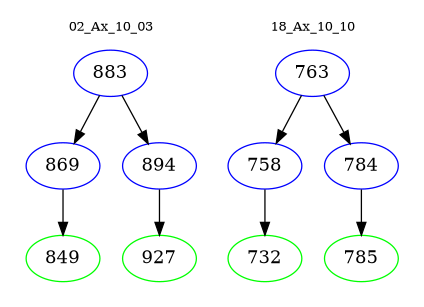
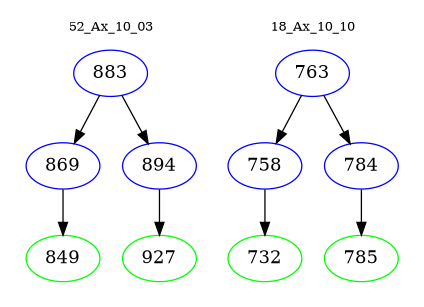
(111, 28) -> (111, 28)
